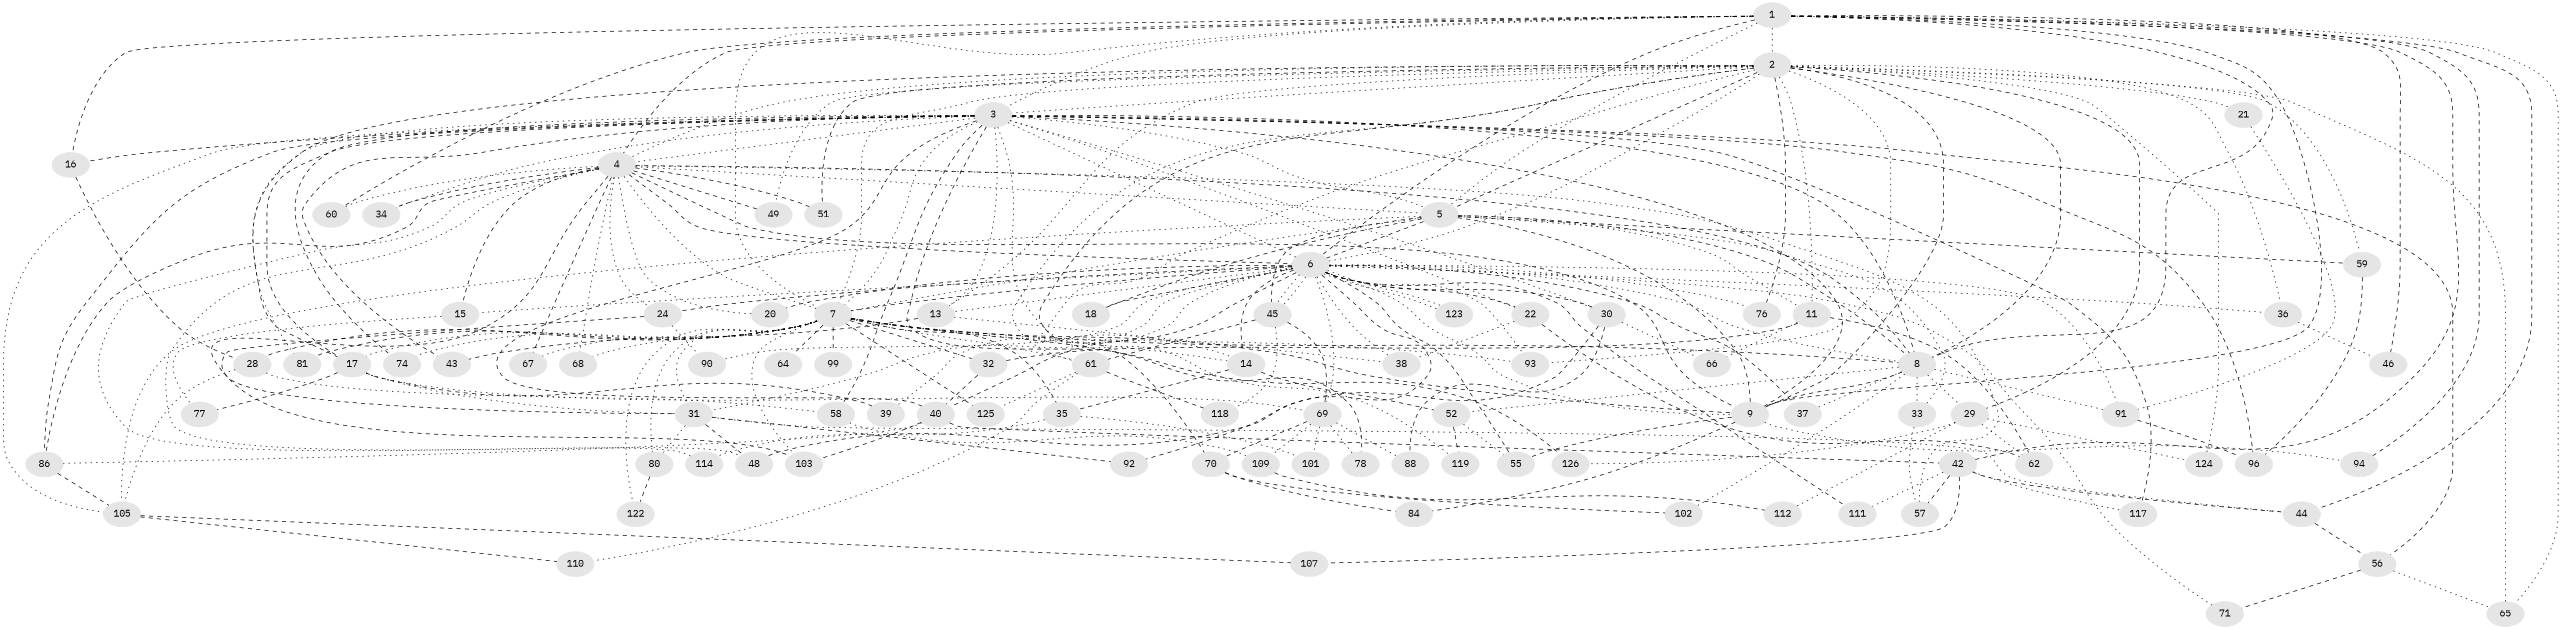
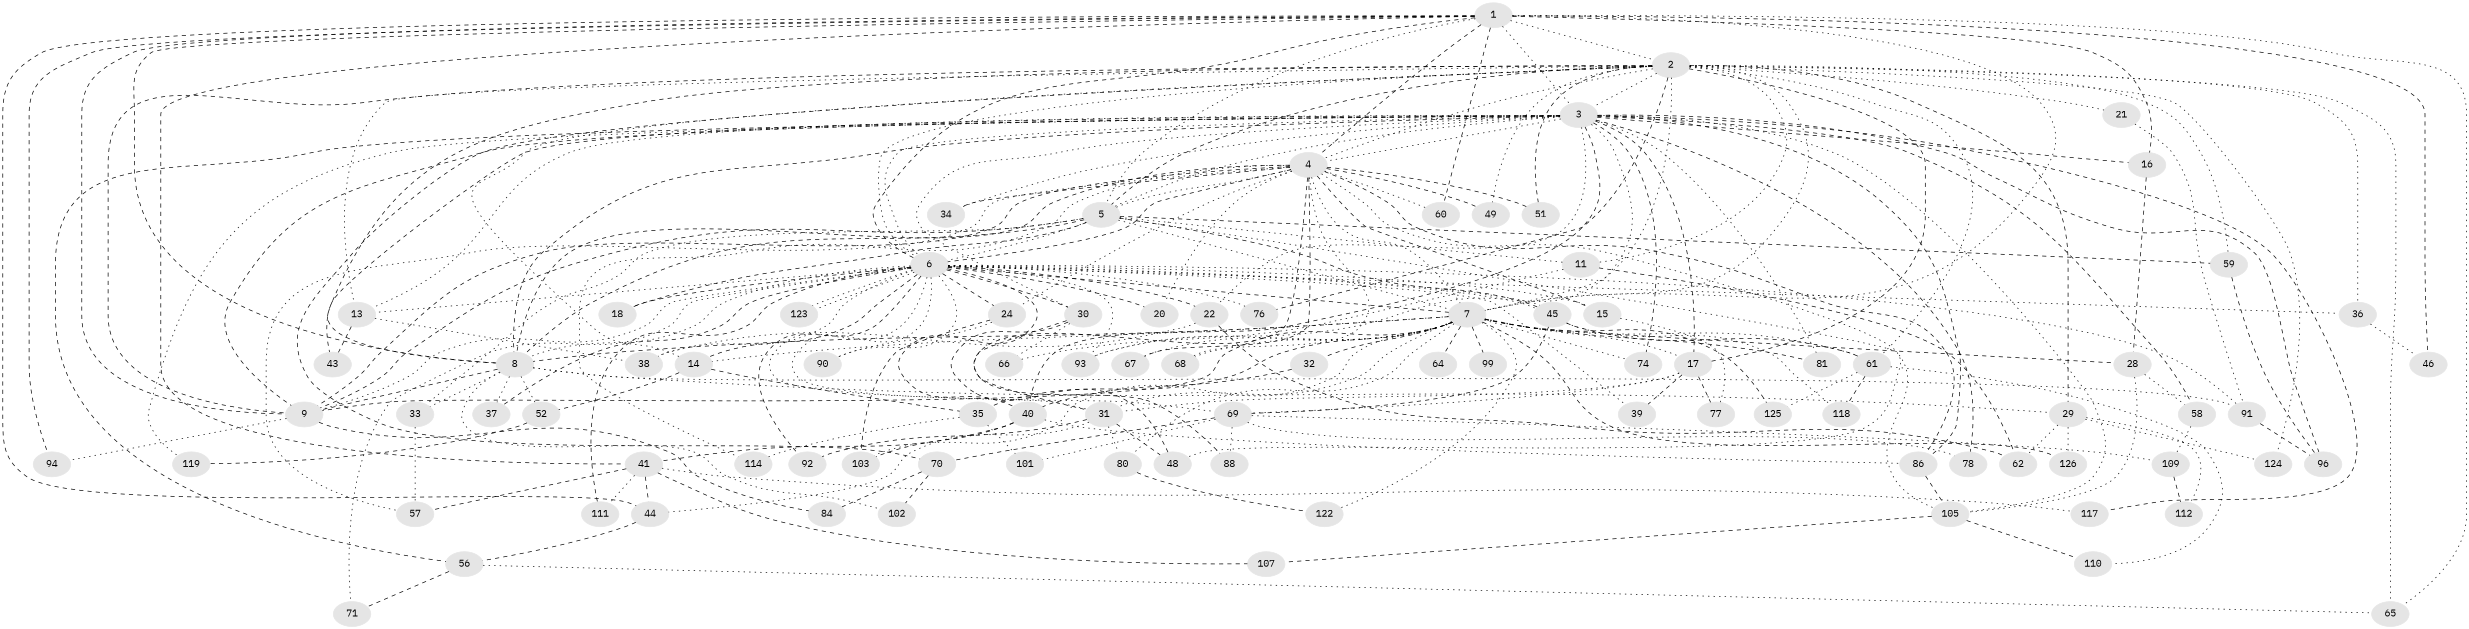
(1375, 240) -> (1017, 244)
(1403, 348) -> none
(1516, 464) -> none
(1958, 464) -> (644, 464)
